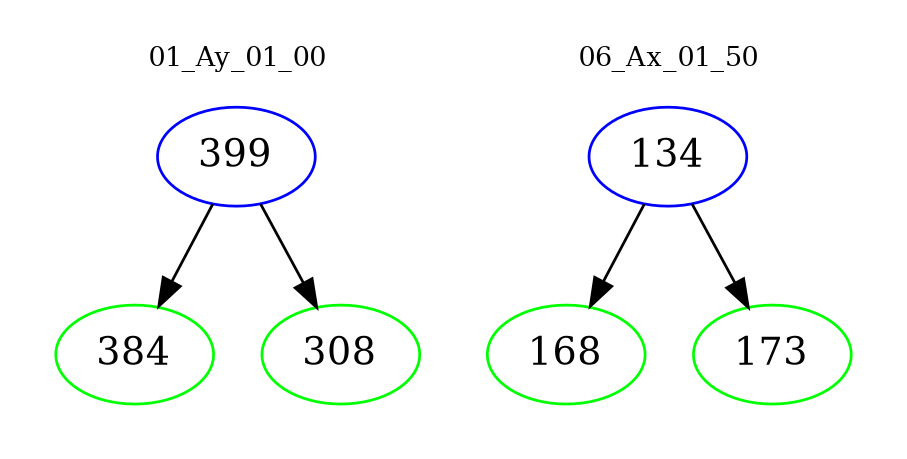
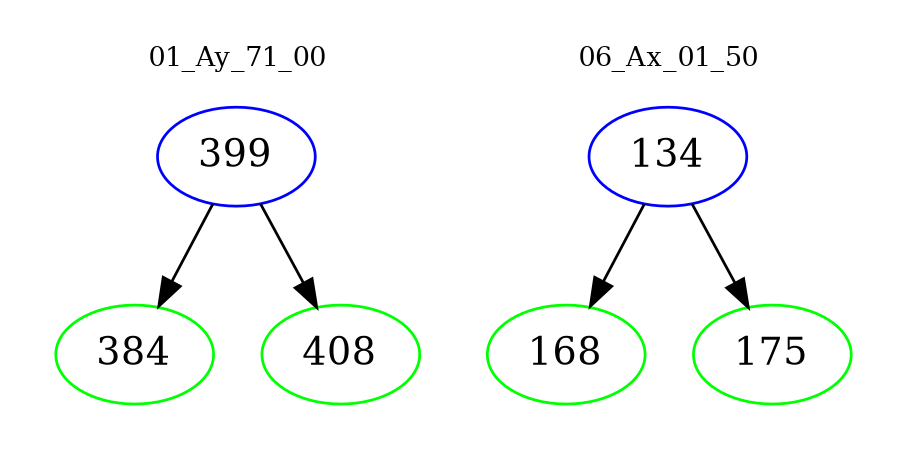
(238, 59) -> (238, 59)
(341, 355) -> (341, 355)
(772, 355) -> (772, 355)
